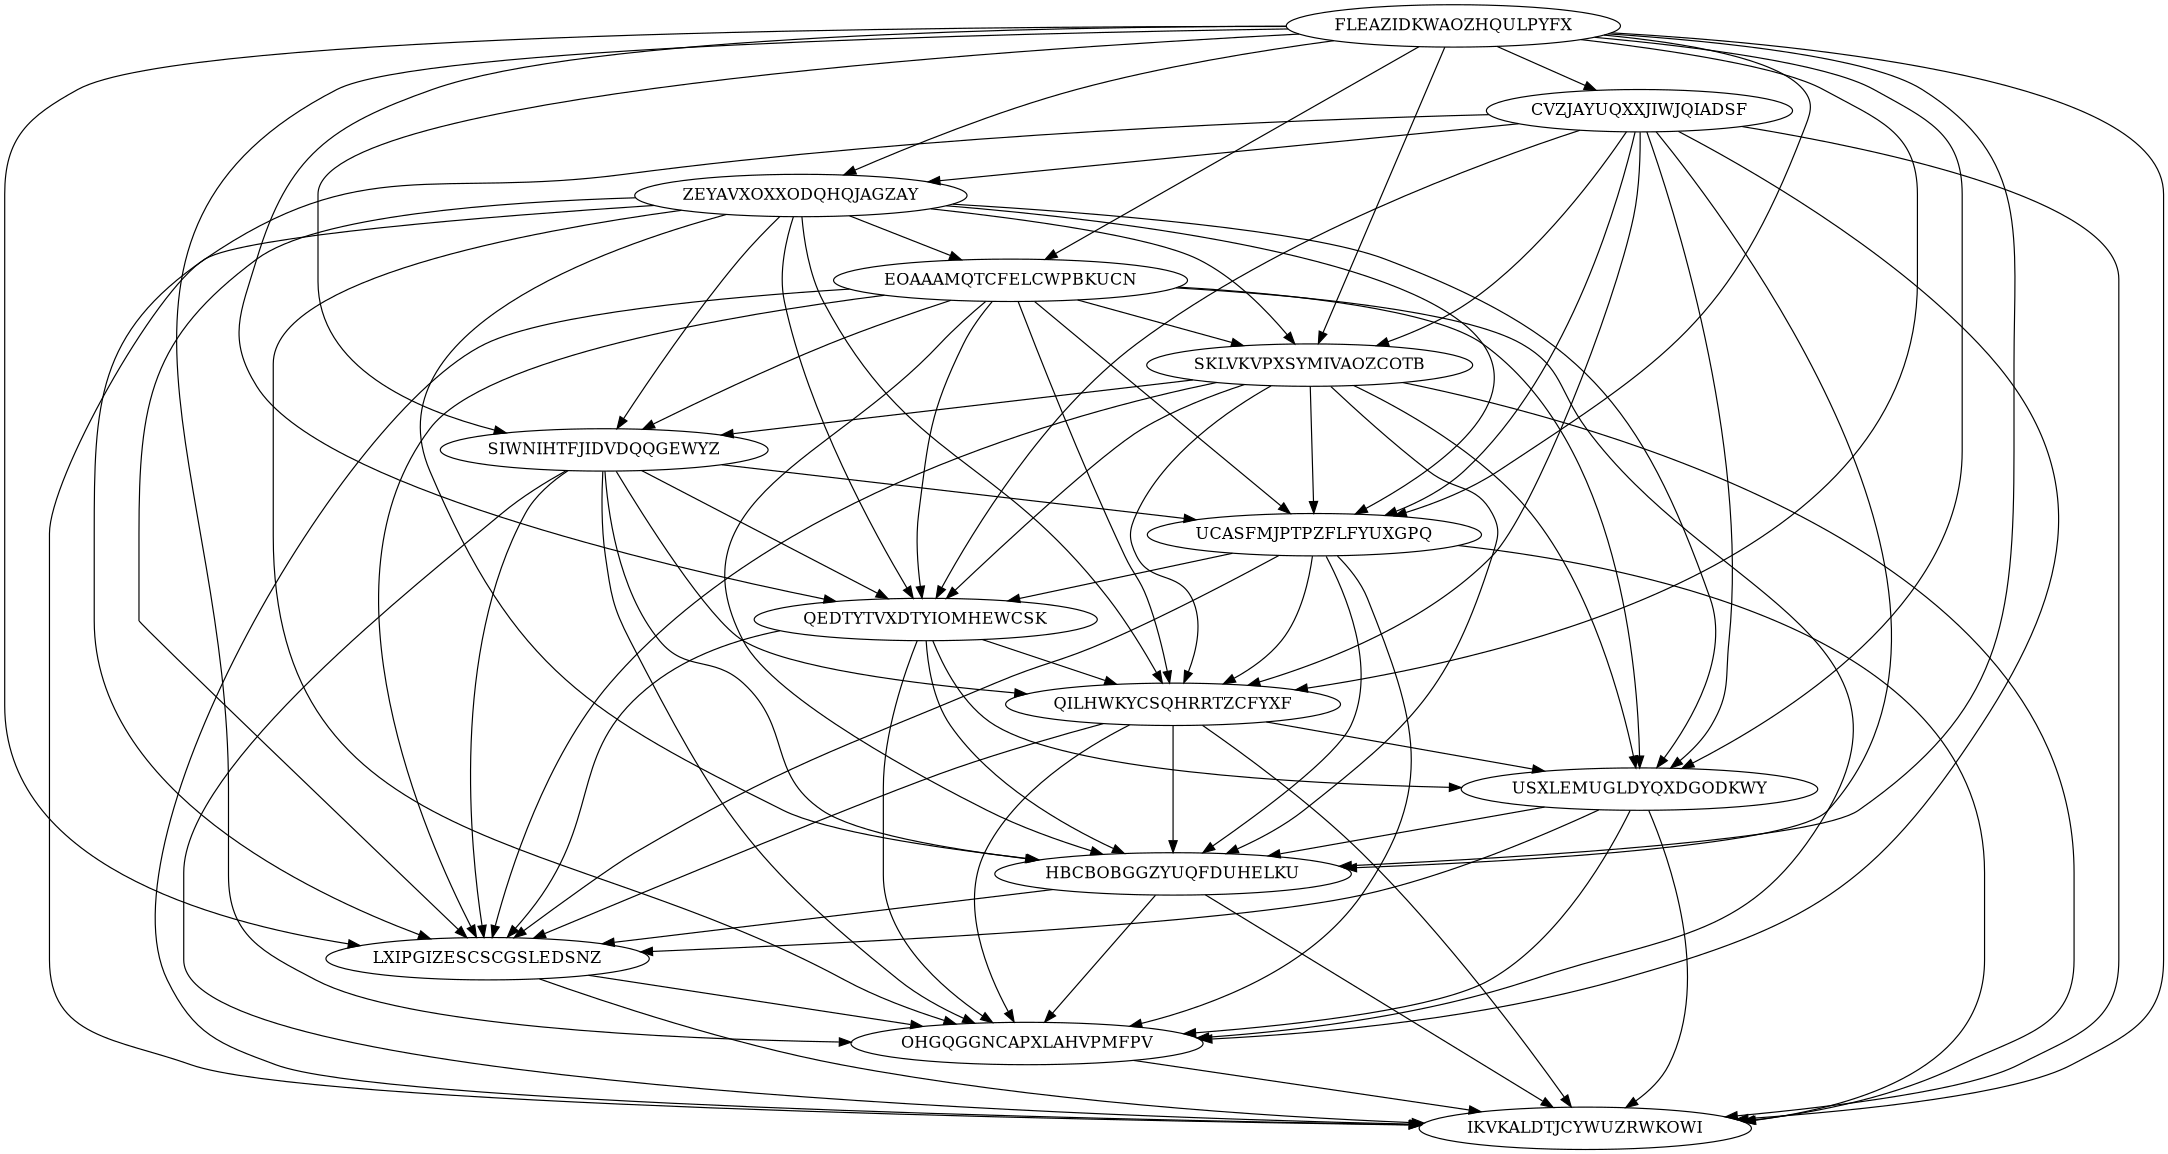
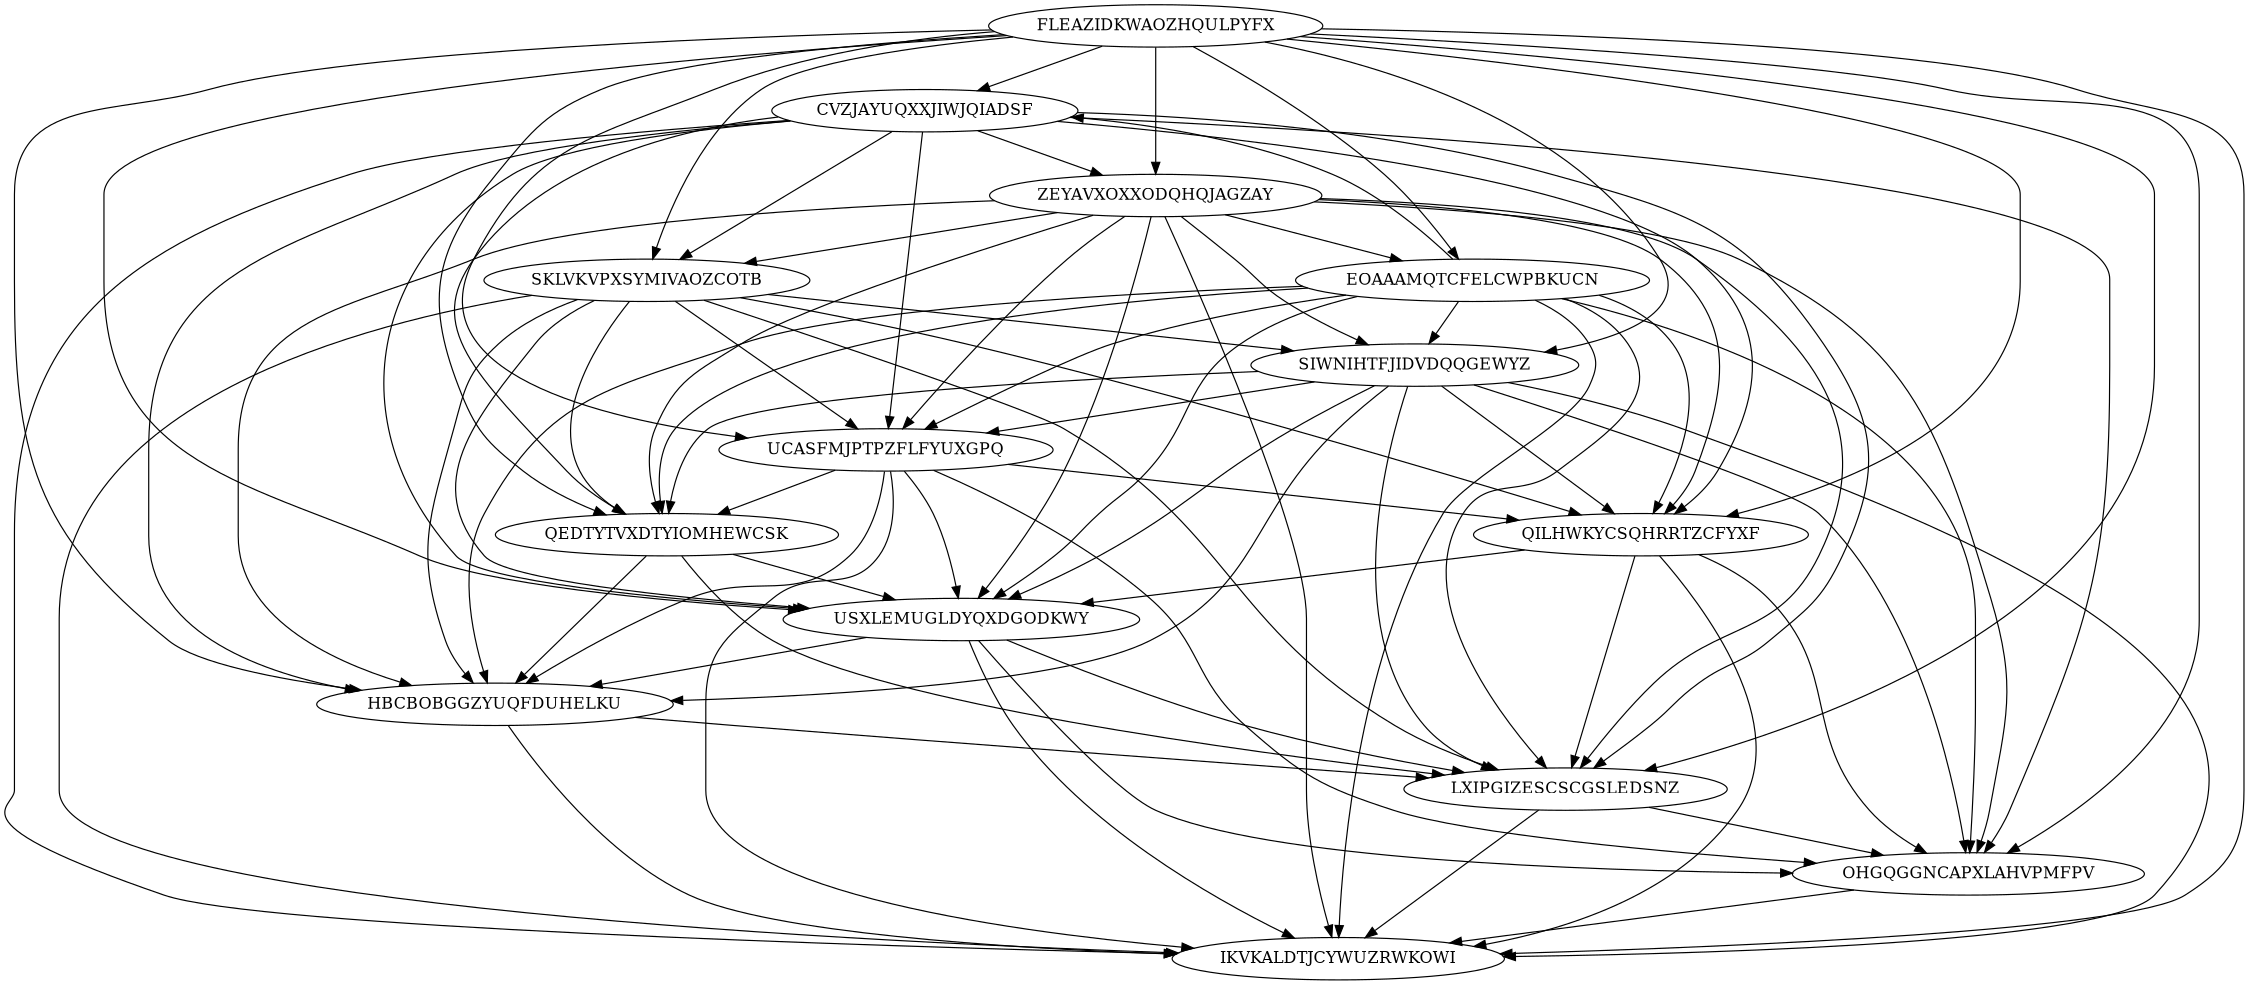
(1155, 321) -> (1281, 156)
none -> (1190, 498)
(1038, 658) -> none
(912, 718) -> (938, 525)
(1173, 783) -> none
(883, 845) -> none
(1104, 954) -> none
